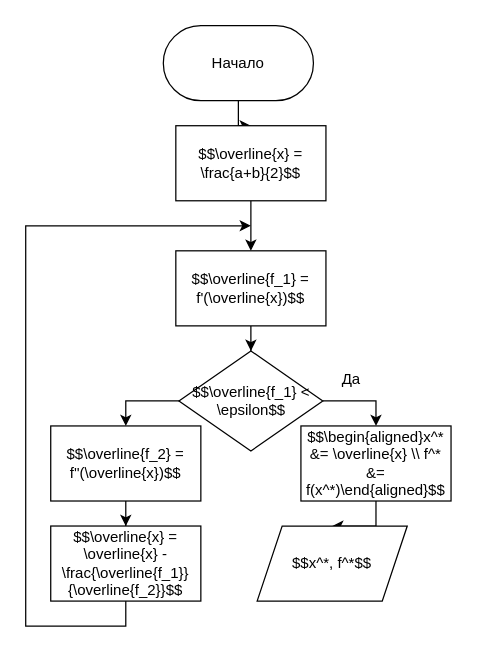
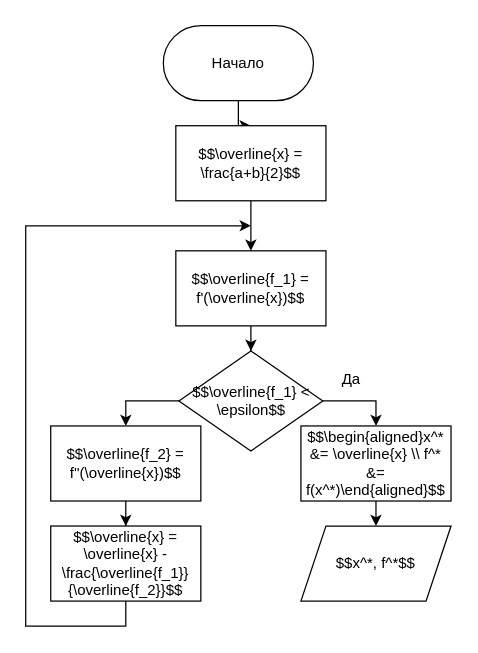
(332, 563) -> (376, 563)
